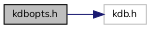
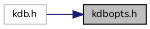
(80, 14) -> (60, 14)
